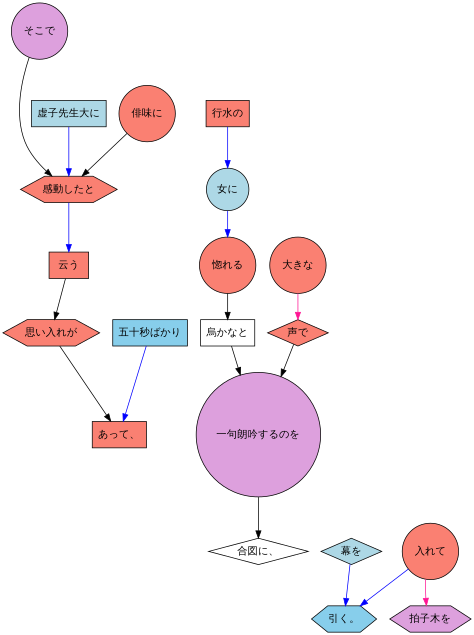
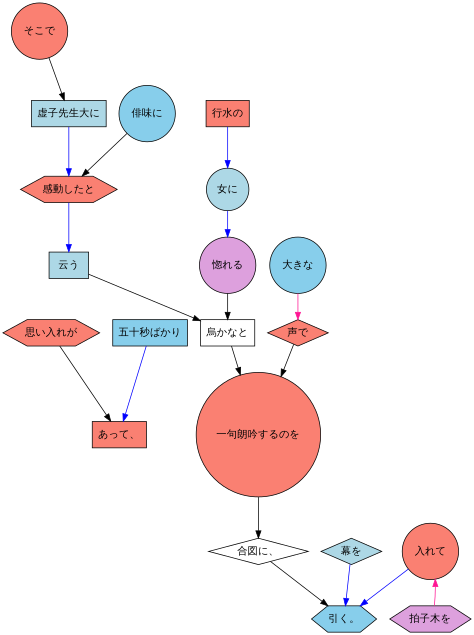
(40, 31) -> (40, 31)
(147, 114) -> (147, 114)
(20, 118) -> (55, 76)
(69, 265) -> (69, 265)
(228, 265) -> (228, 265)
(298, 265) -> (298, 265)
(61, 296) -> (141, 296)
(258, 435) -> (258, 435)
none -> (296, 581)
(425, 589) -> (435, 596)
